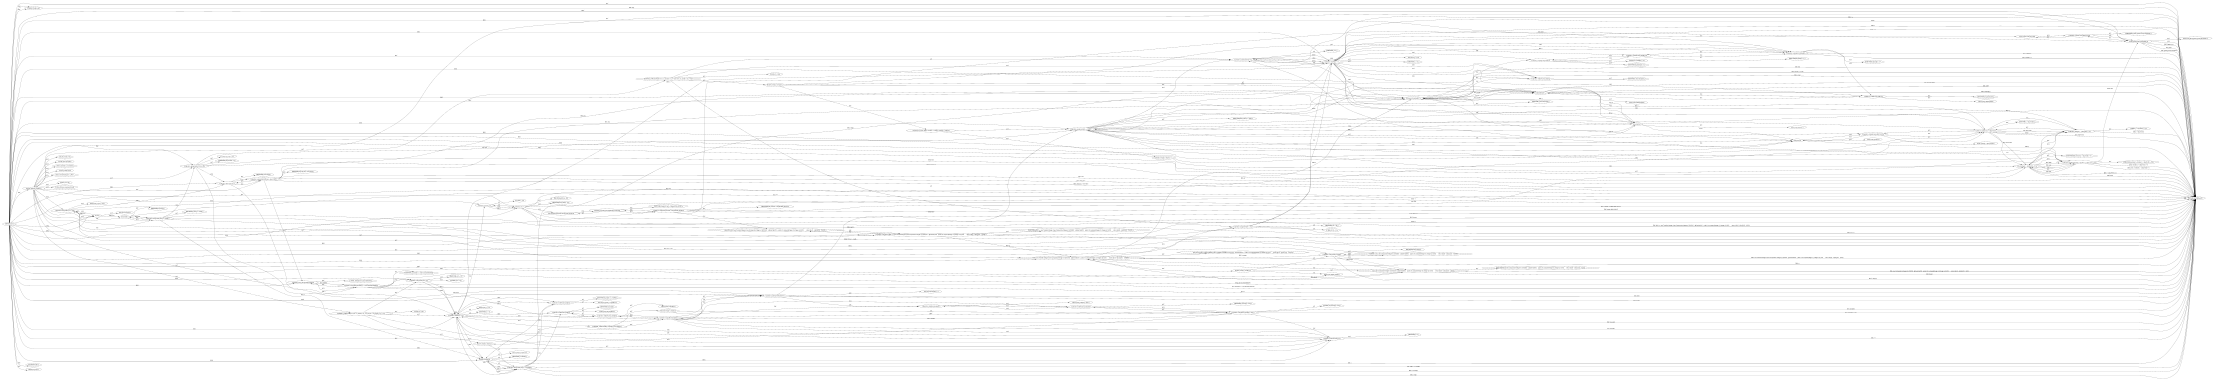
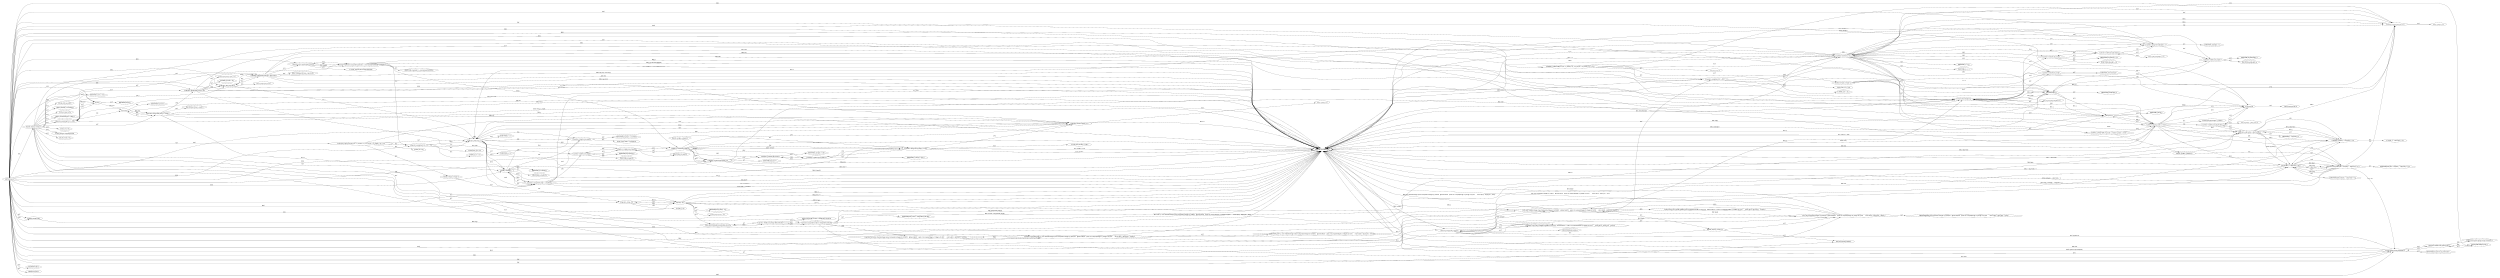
(1792, 279) -> (1379, 198)
(607, 327) -> none
